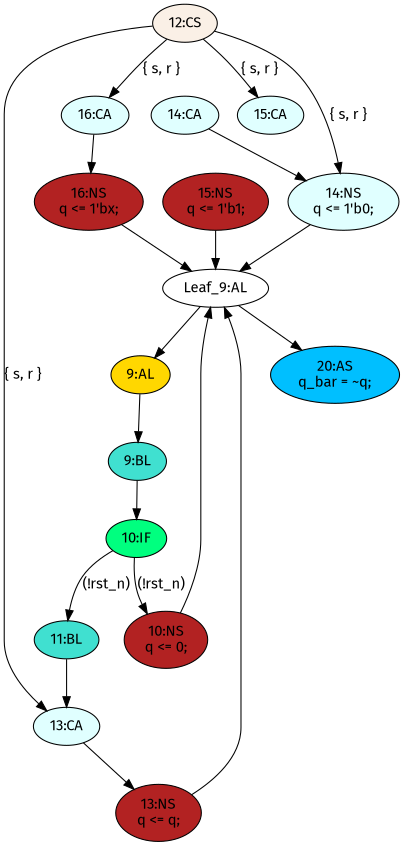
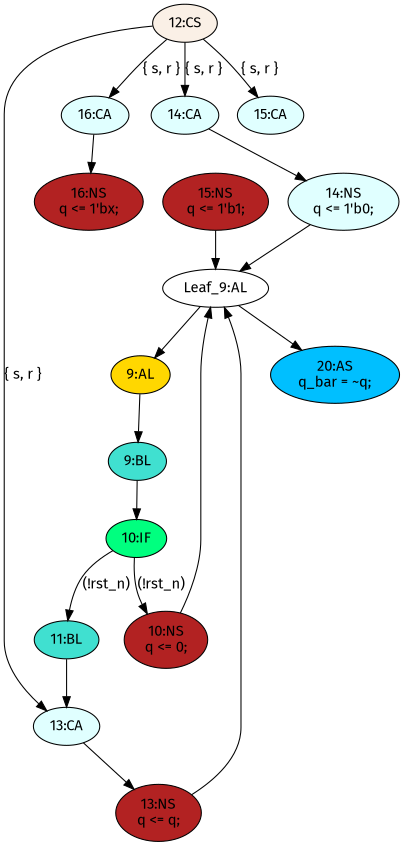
(299, 76) -> (185, 64)
(152, 245) -> none
